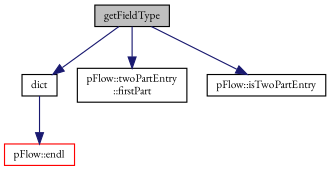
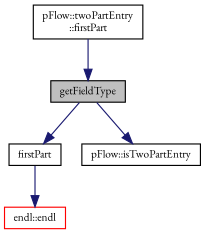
(132, 42) -> (88, 54)
(40, 85) -> (35, 155)
(40, 155) -> (35, 218)
